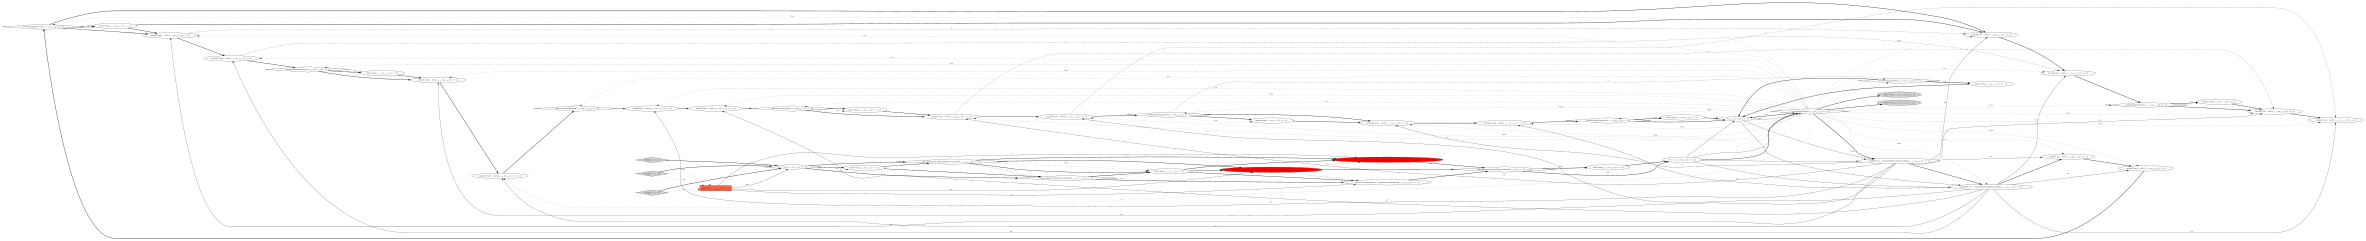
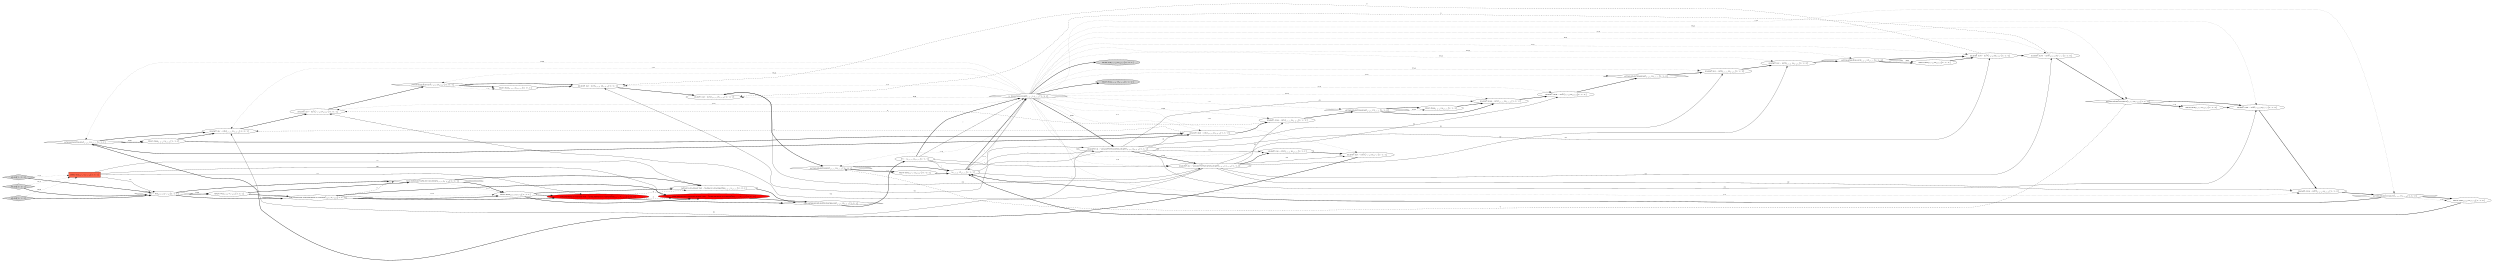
(1737, 119) -> (963, 172)
none -> (771, 127)
(1608, 167) -> none
